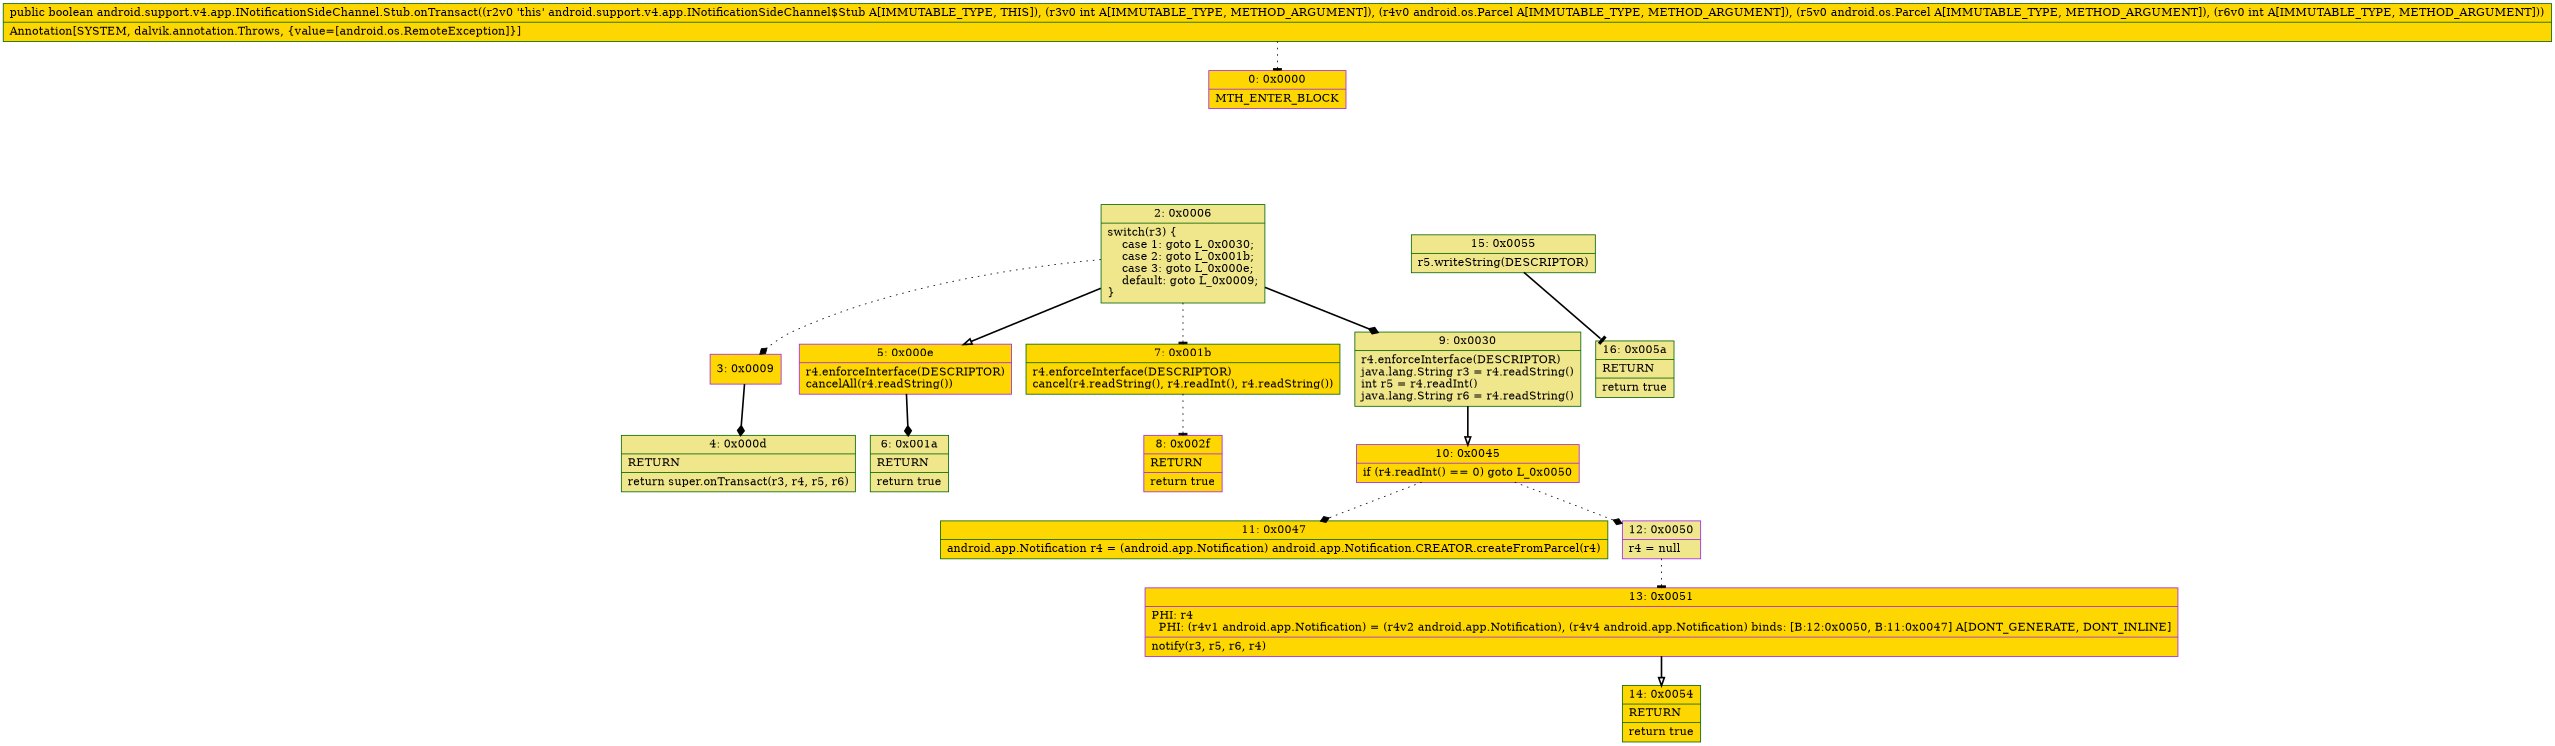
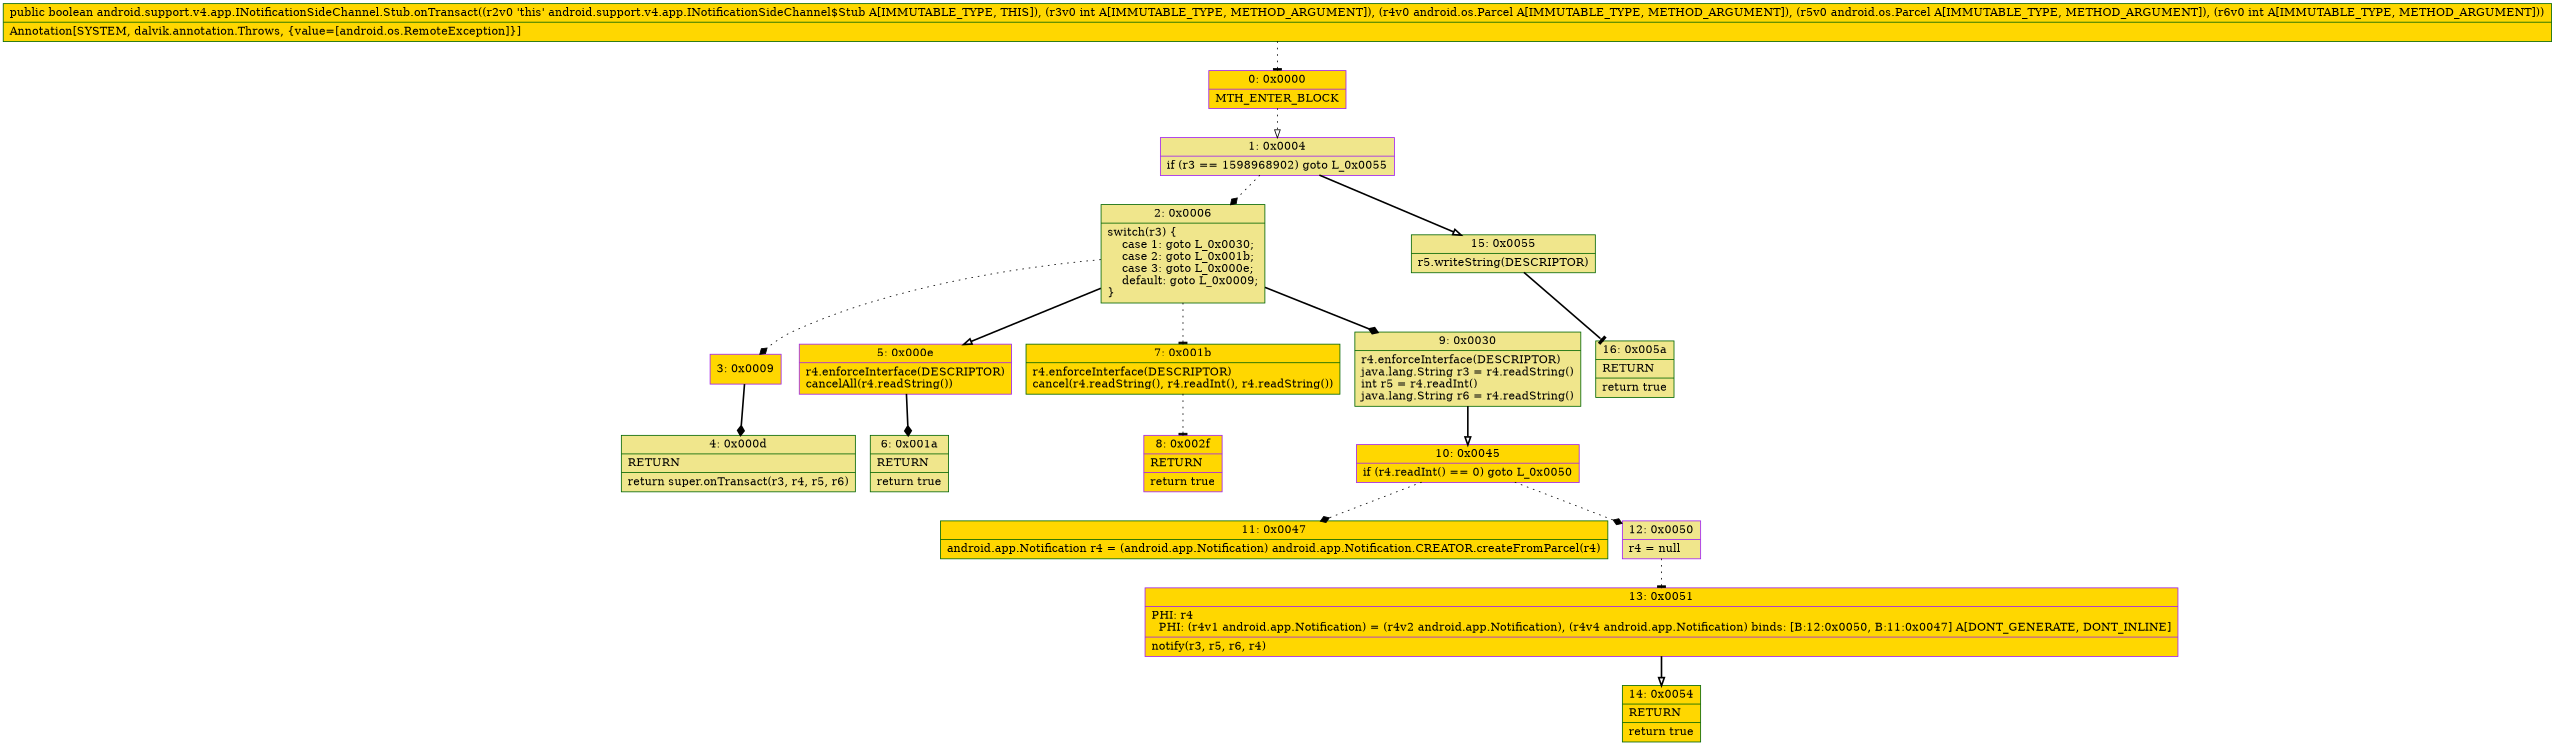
none -> (1277, 157)
